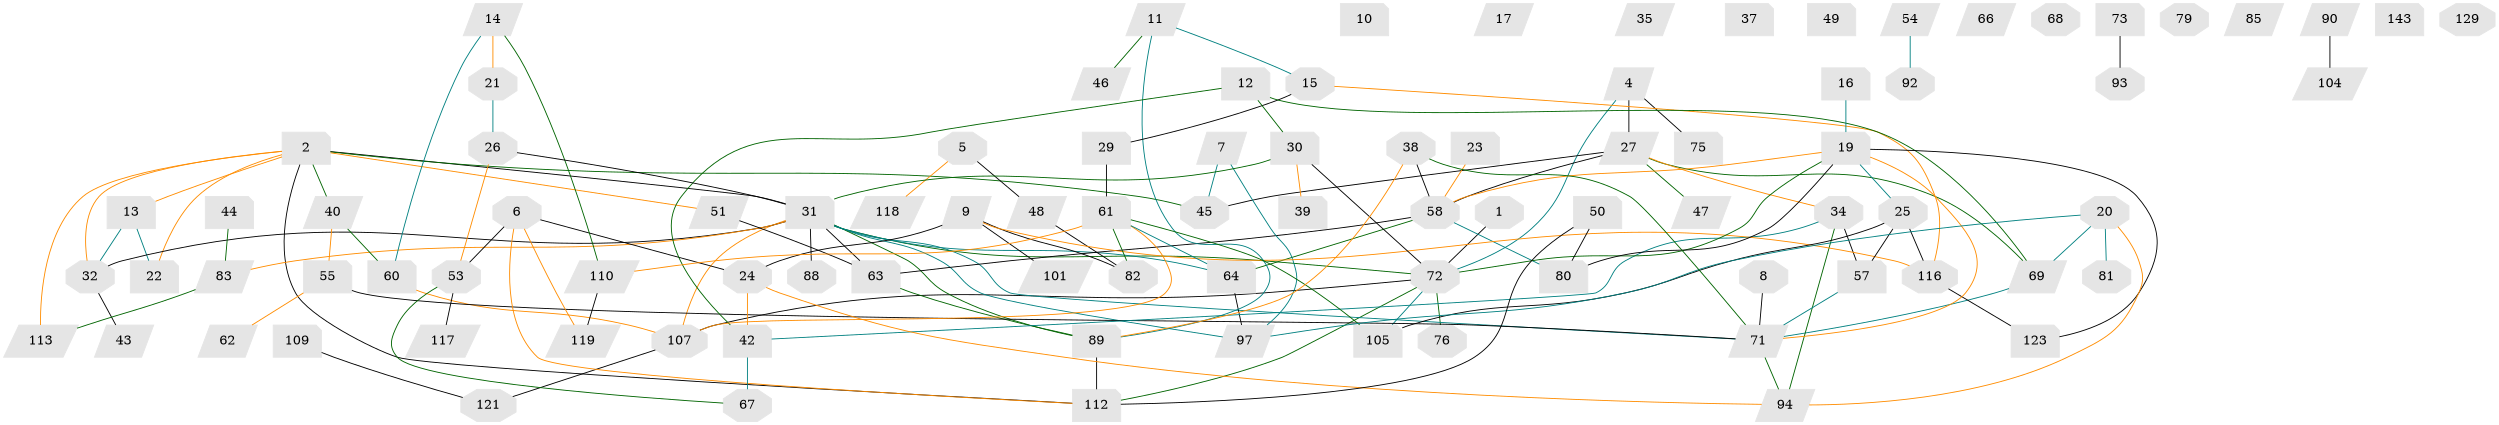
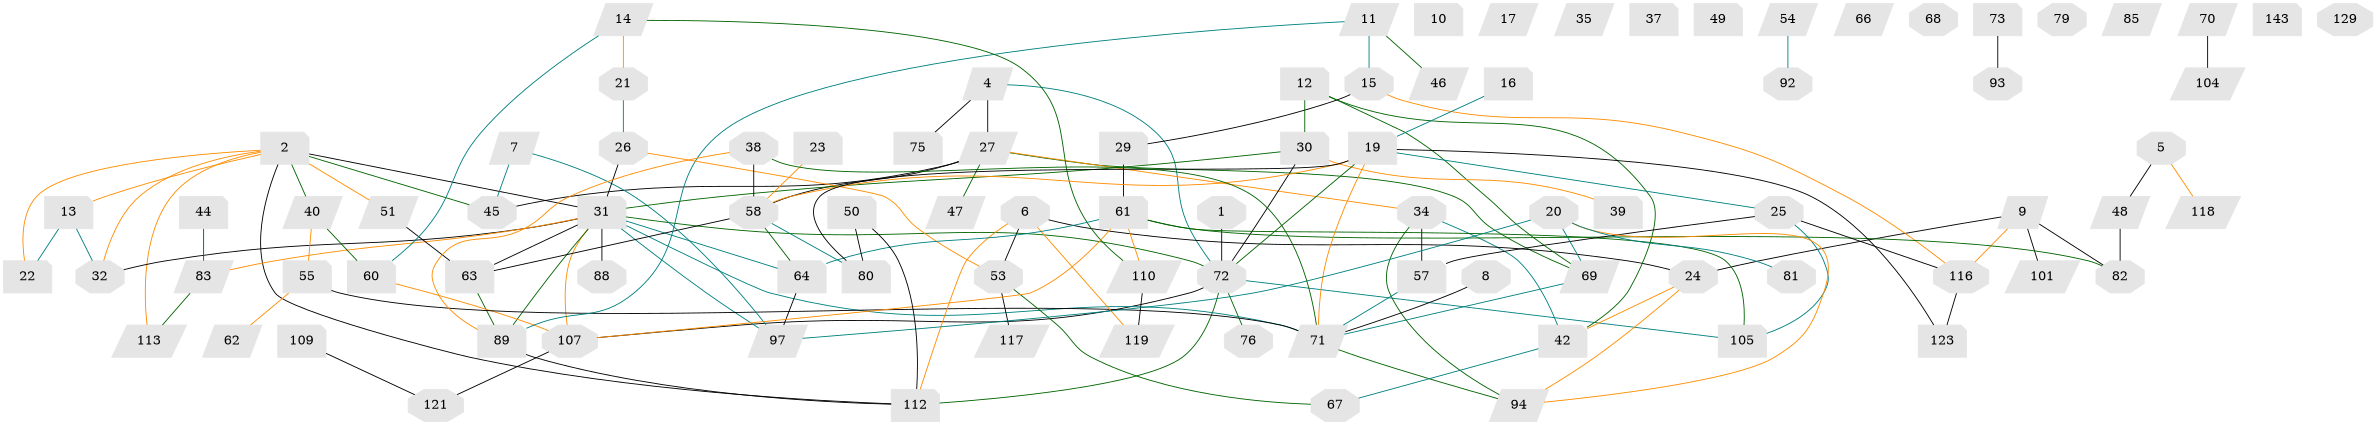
(2330, 20) -> (2208, 20)
(1646, 288) -> (1812, 307)
(124, 341) -> none
